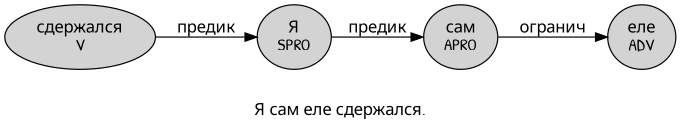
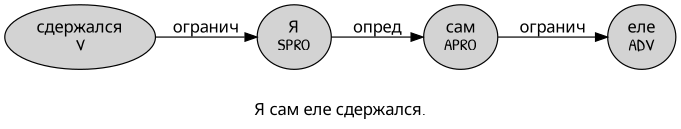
(206, 28) -> (206, 28)
(377, 28) -> (377, 28)
